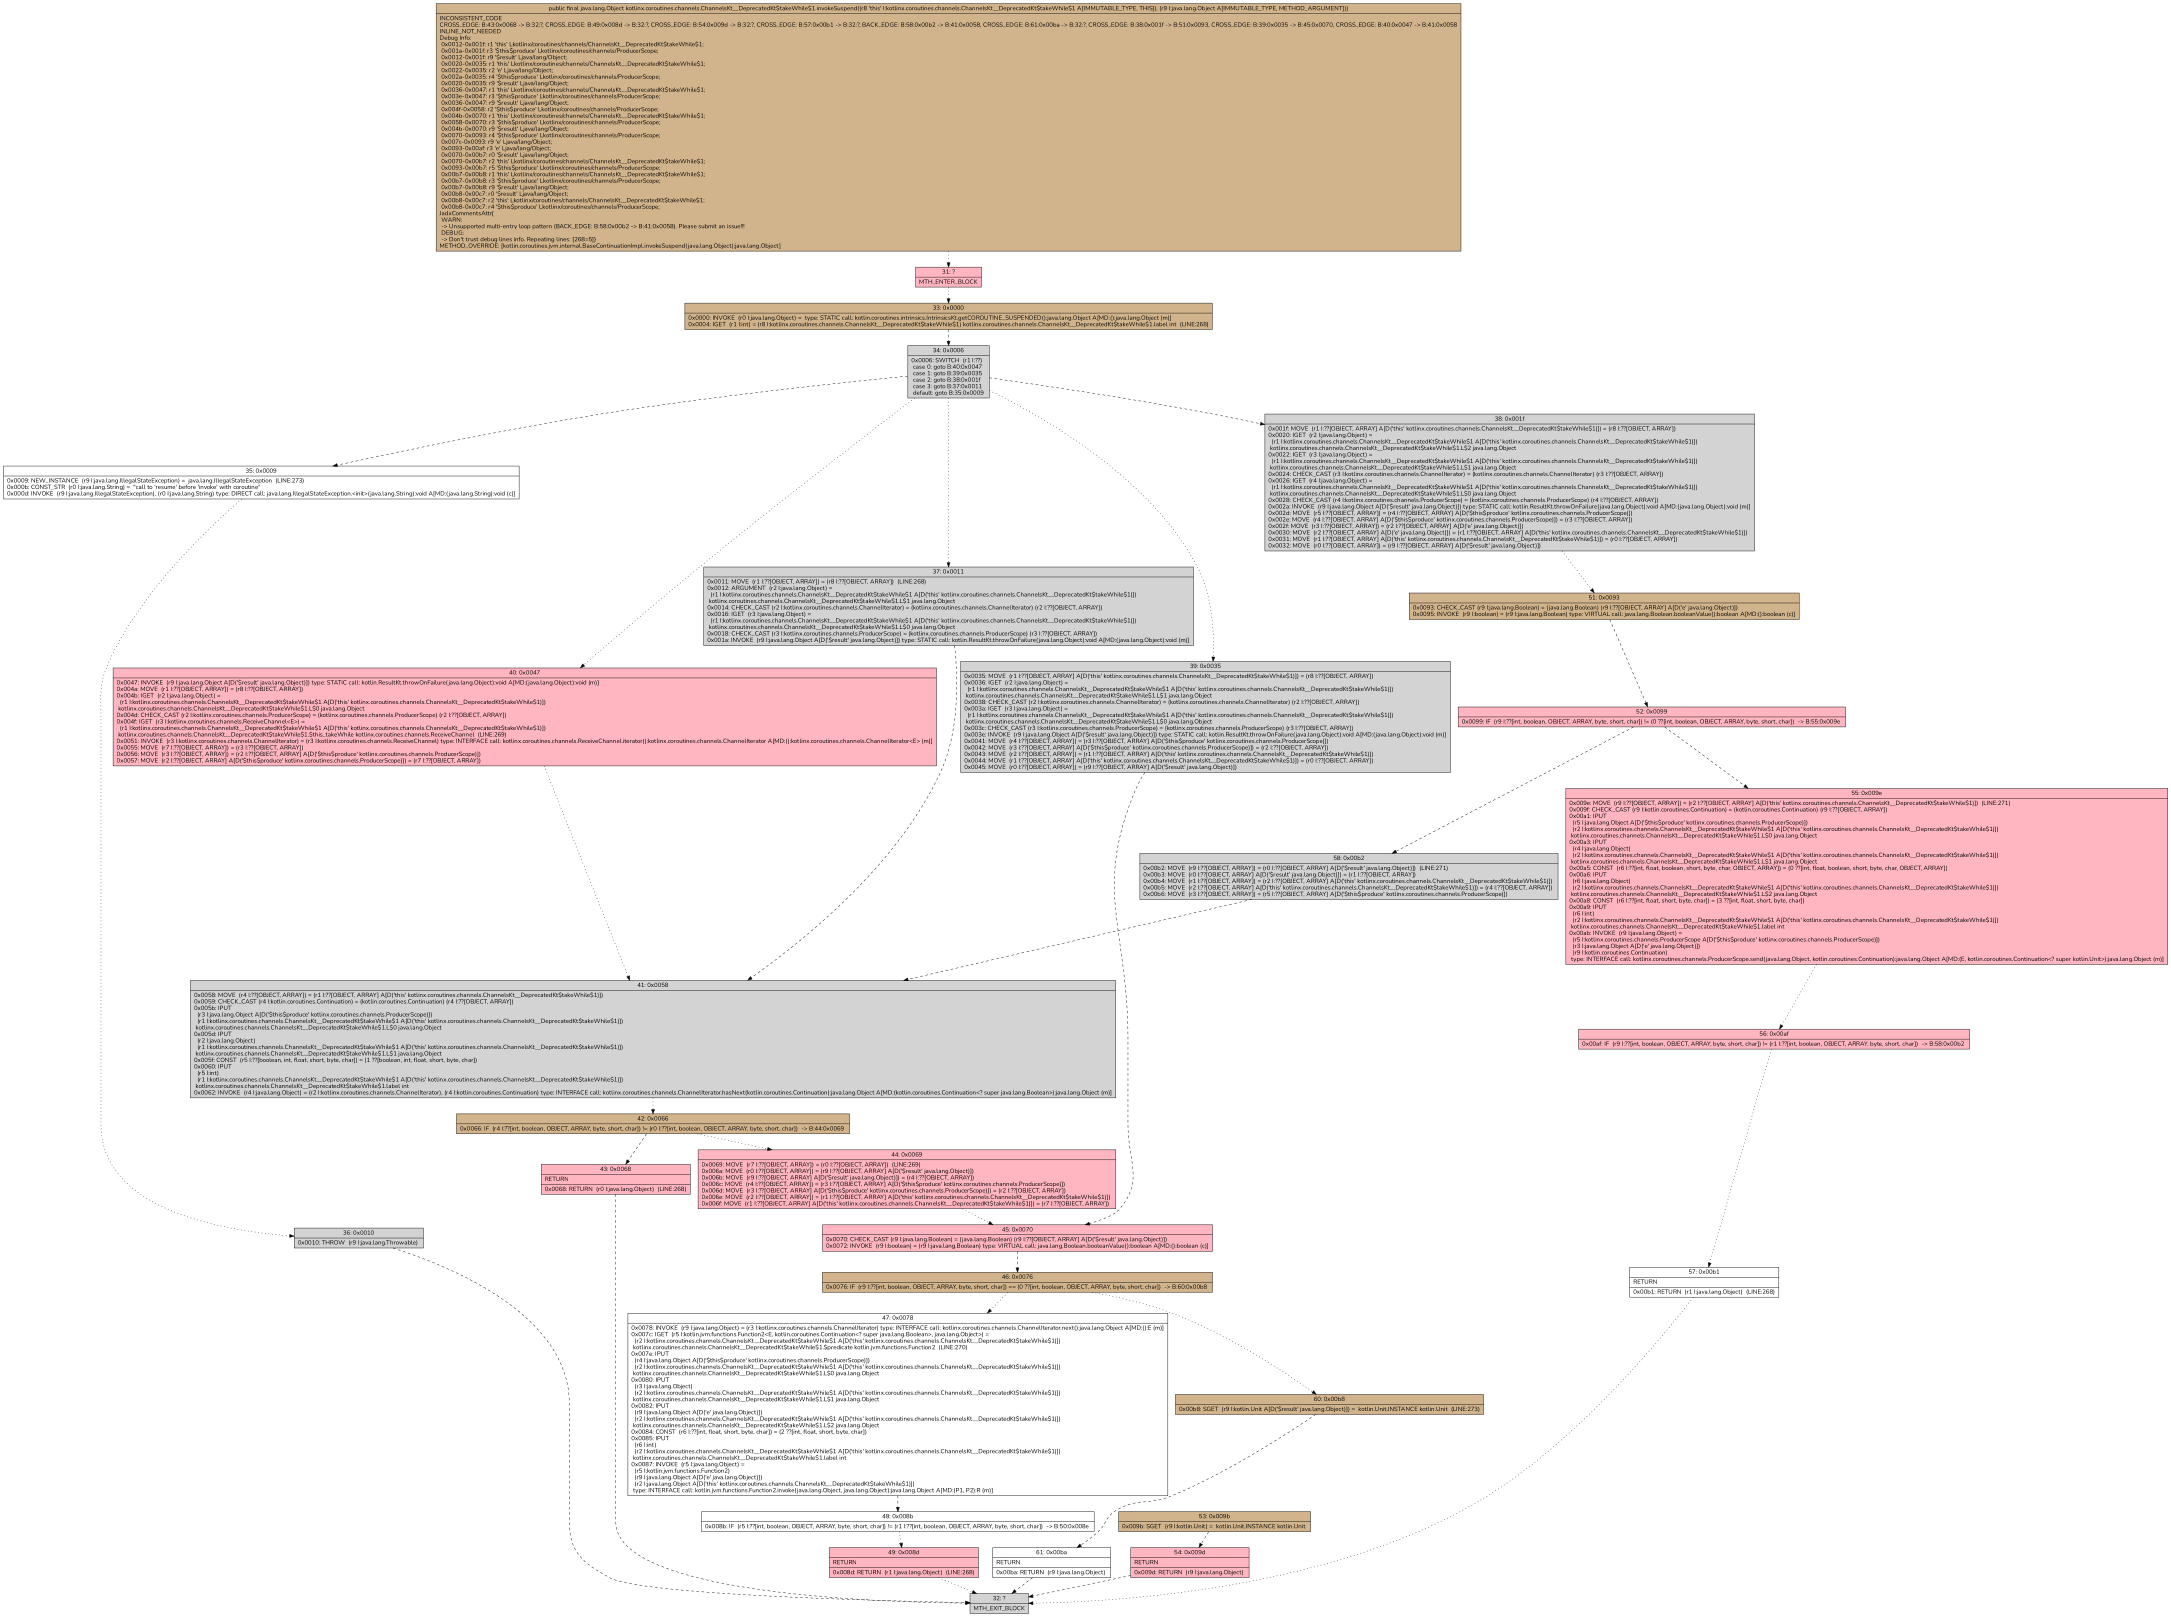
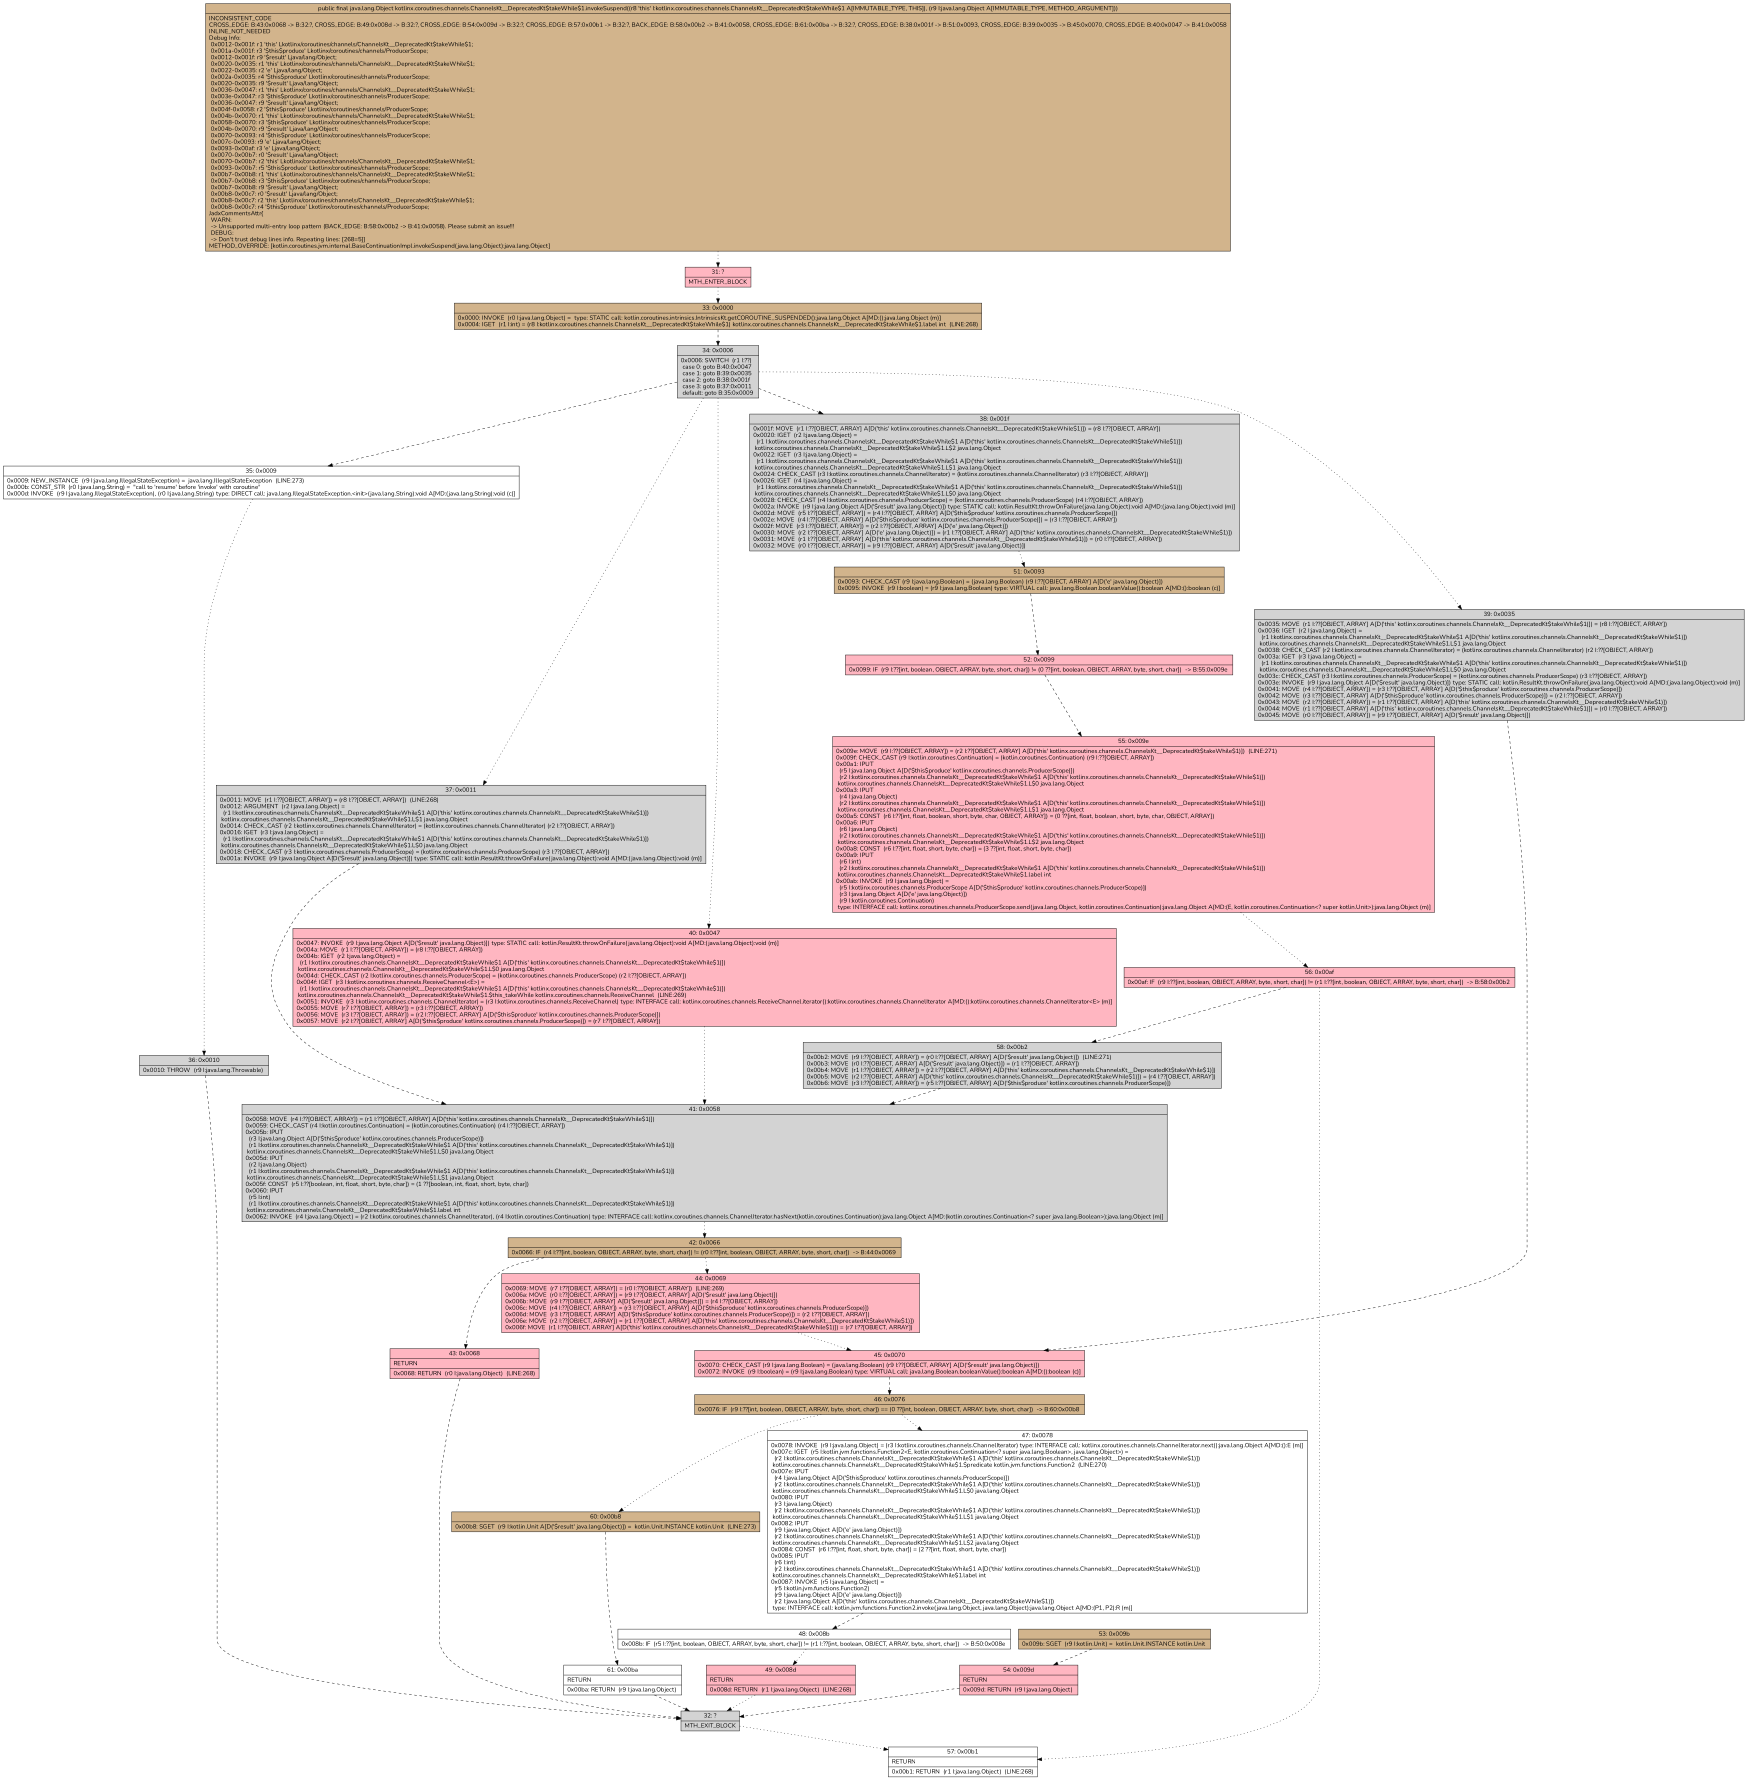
(1515, 789) -> (1191, 1014)
(1405, 1536) -> (812, 1738)
